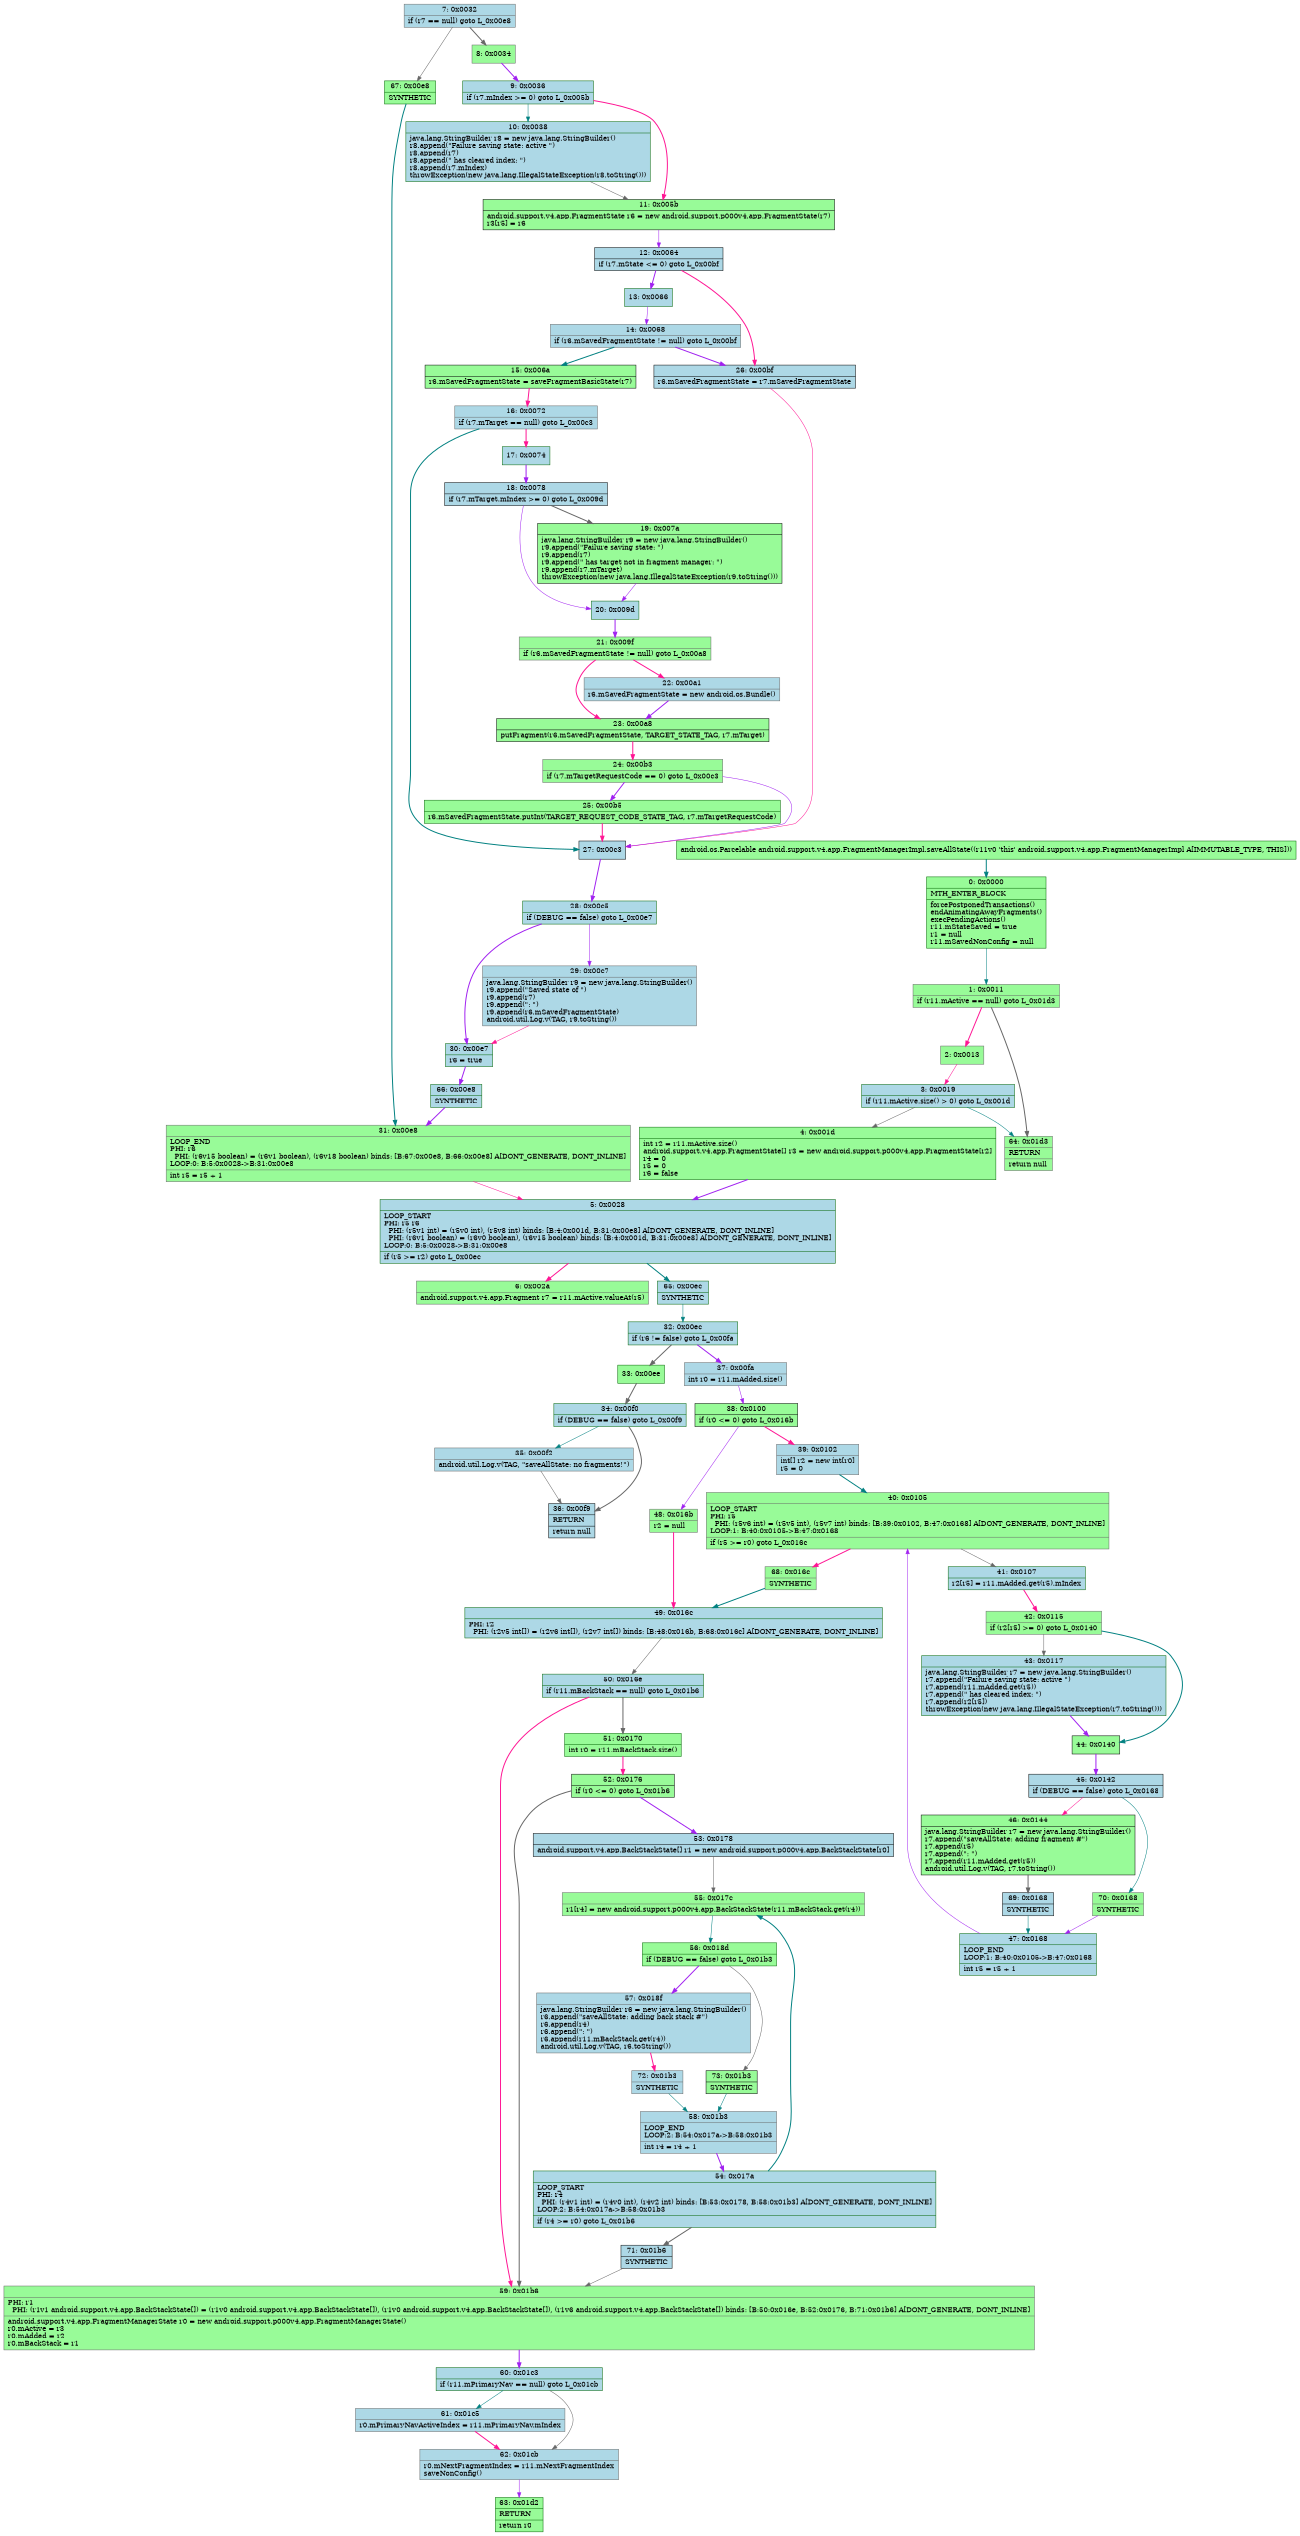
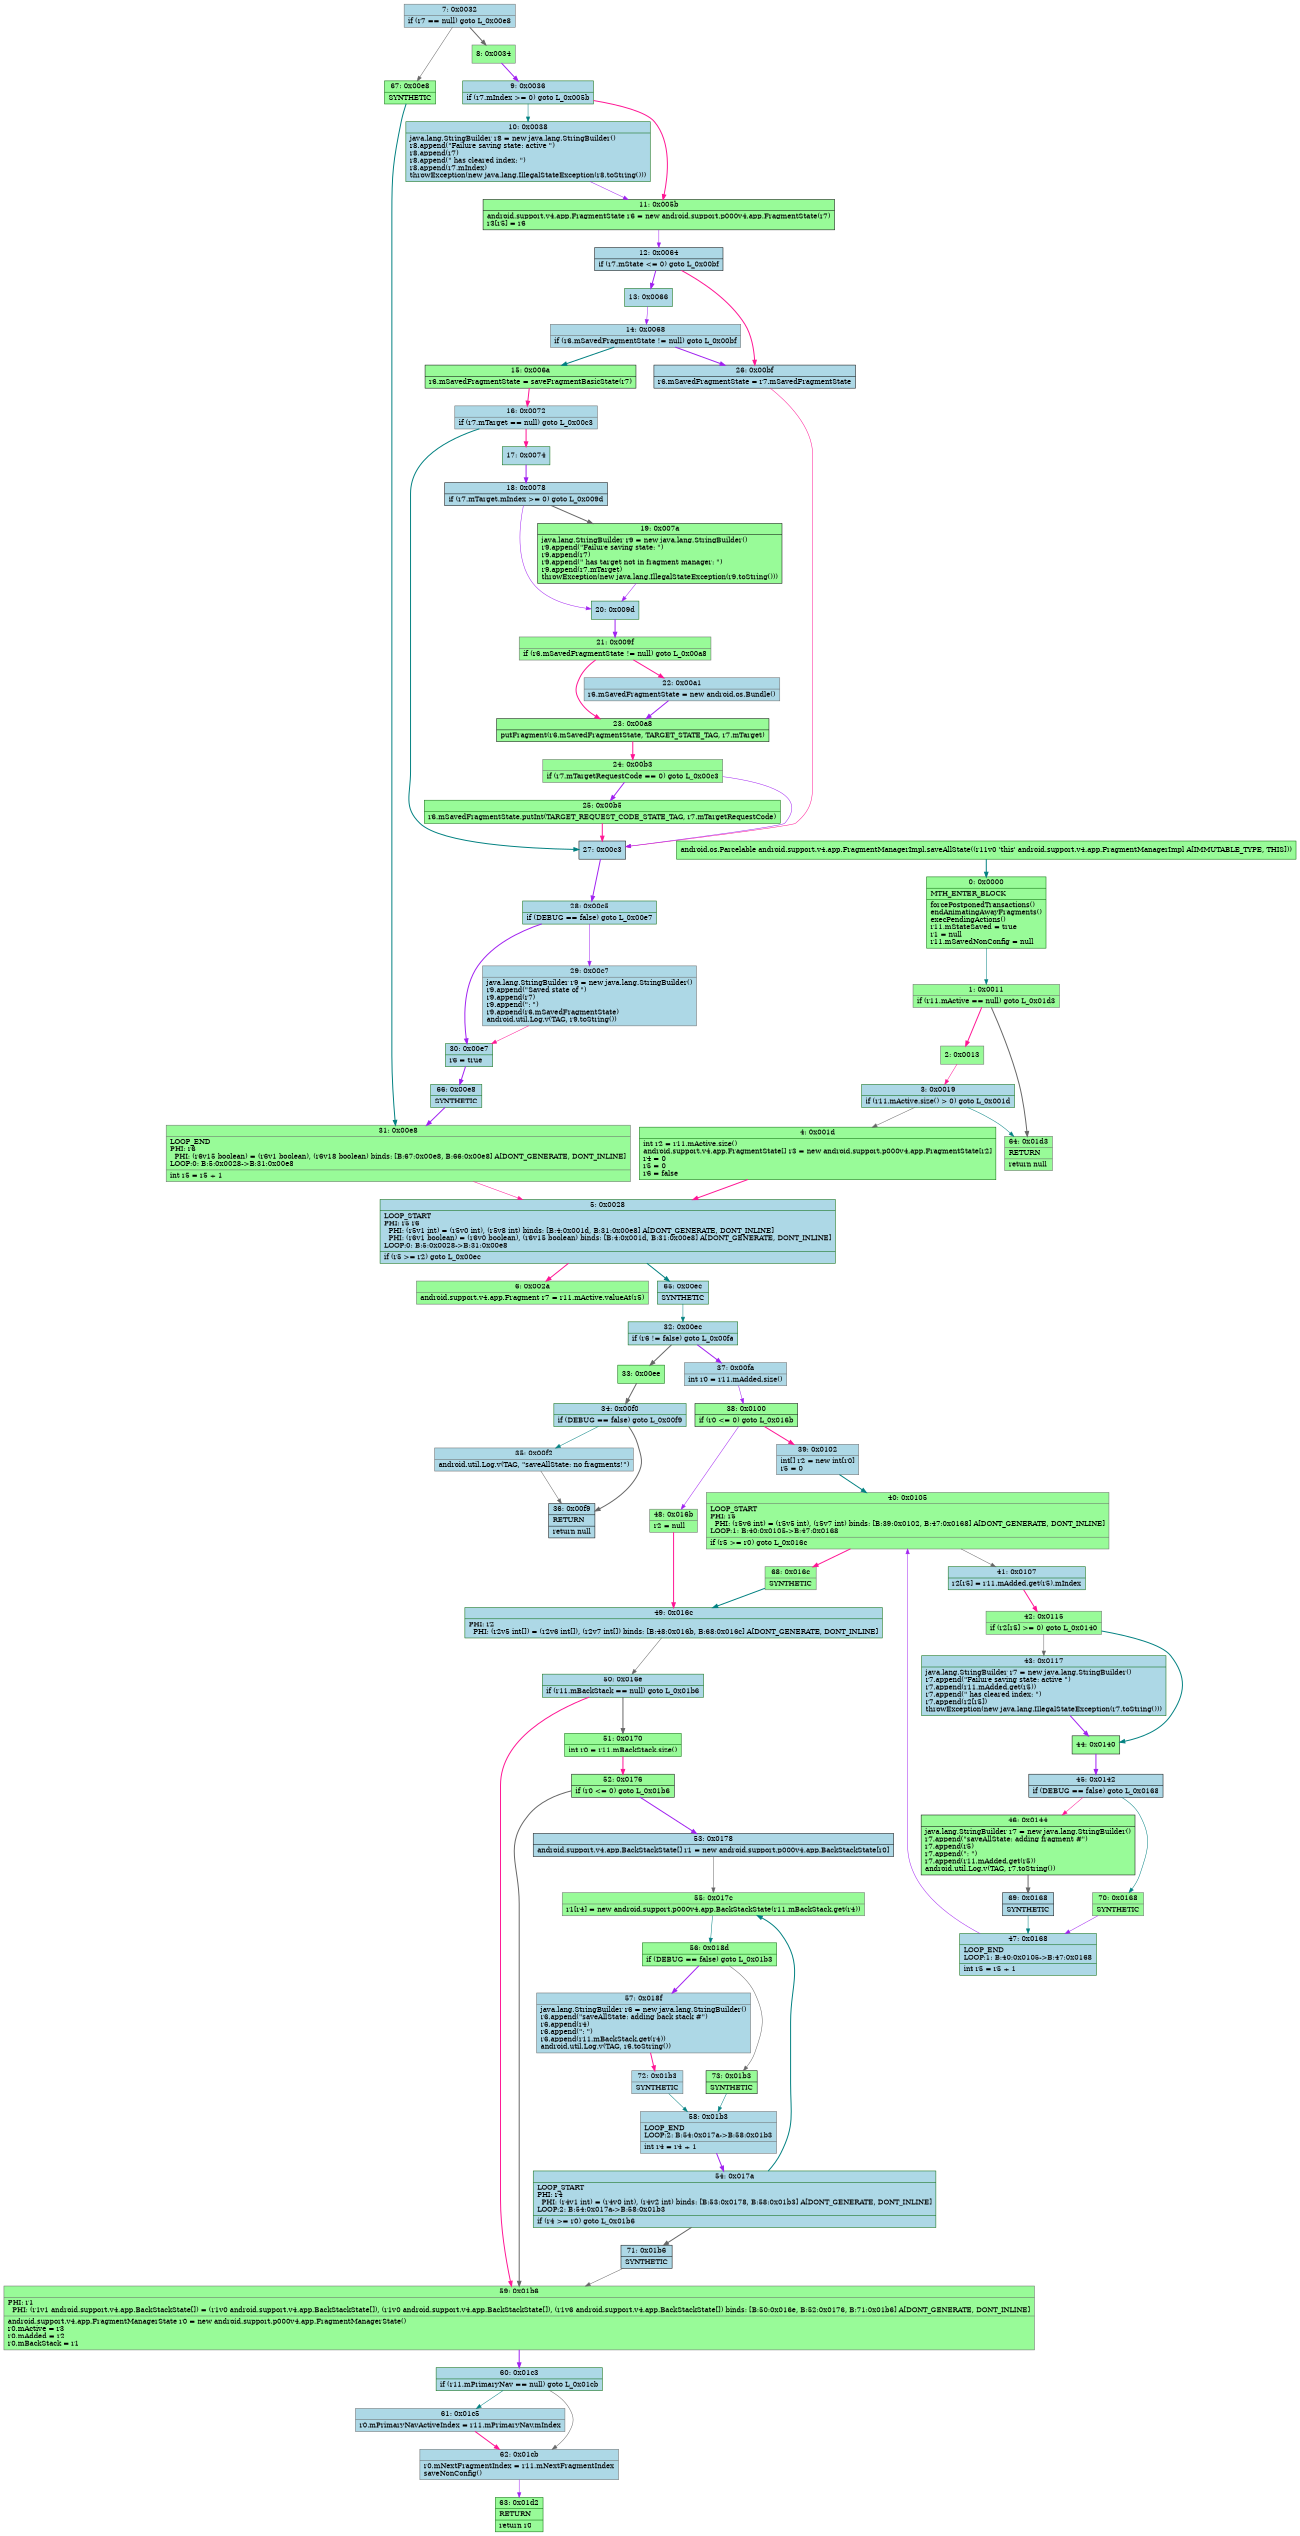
(607, 189) -> (607, 189)
(723, 1189) -> (723, 1189)
